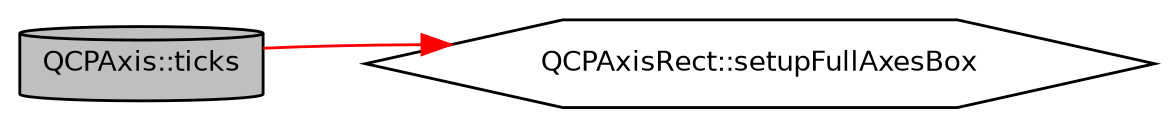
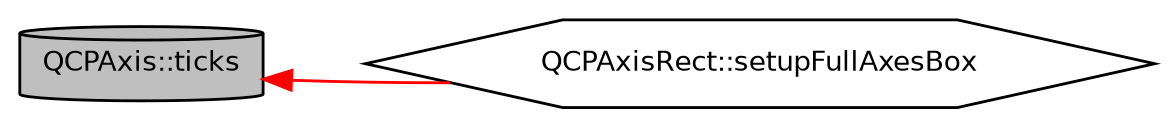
(342, 46) -> (371, 82)
